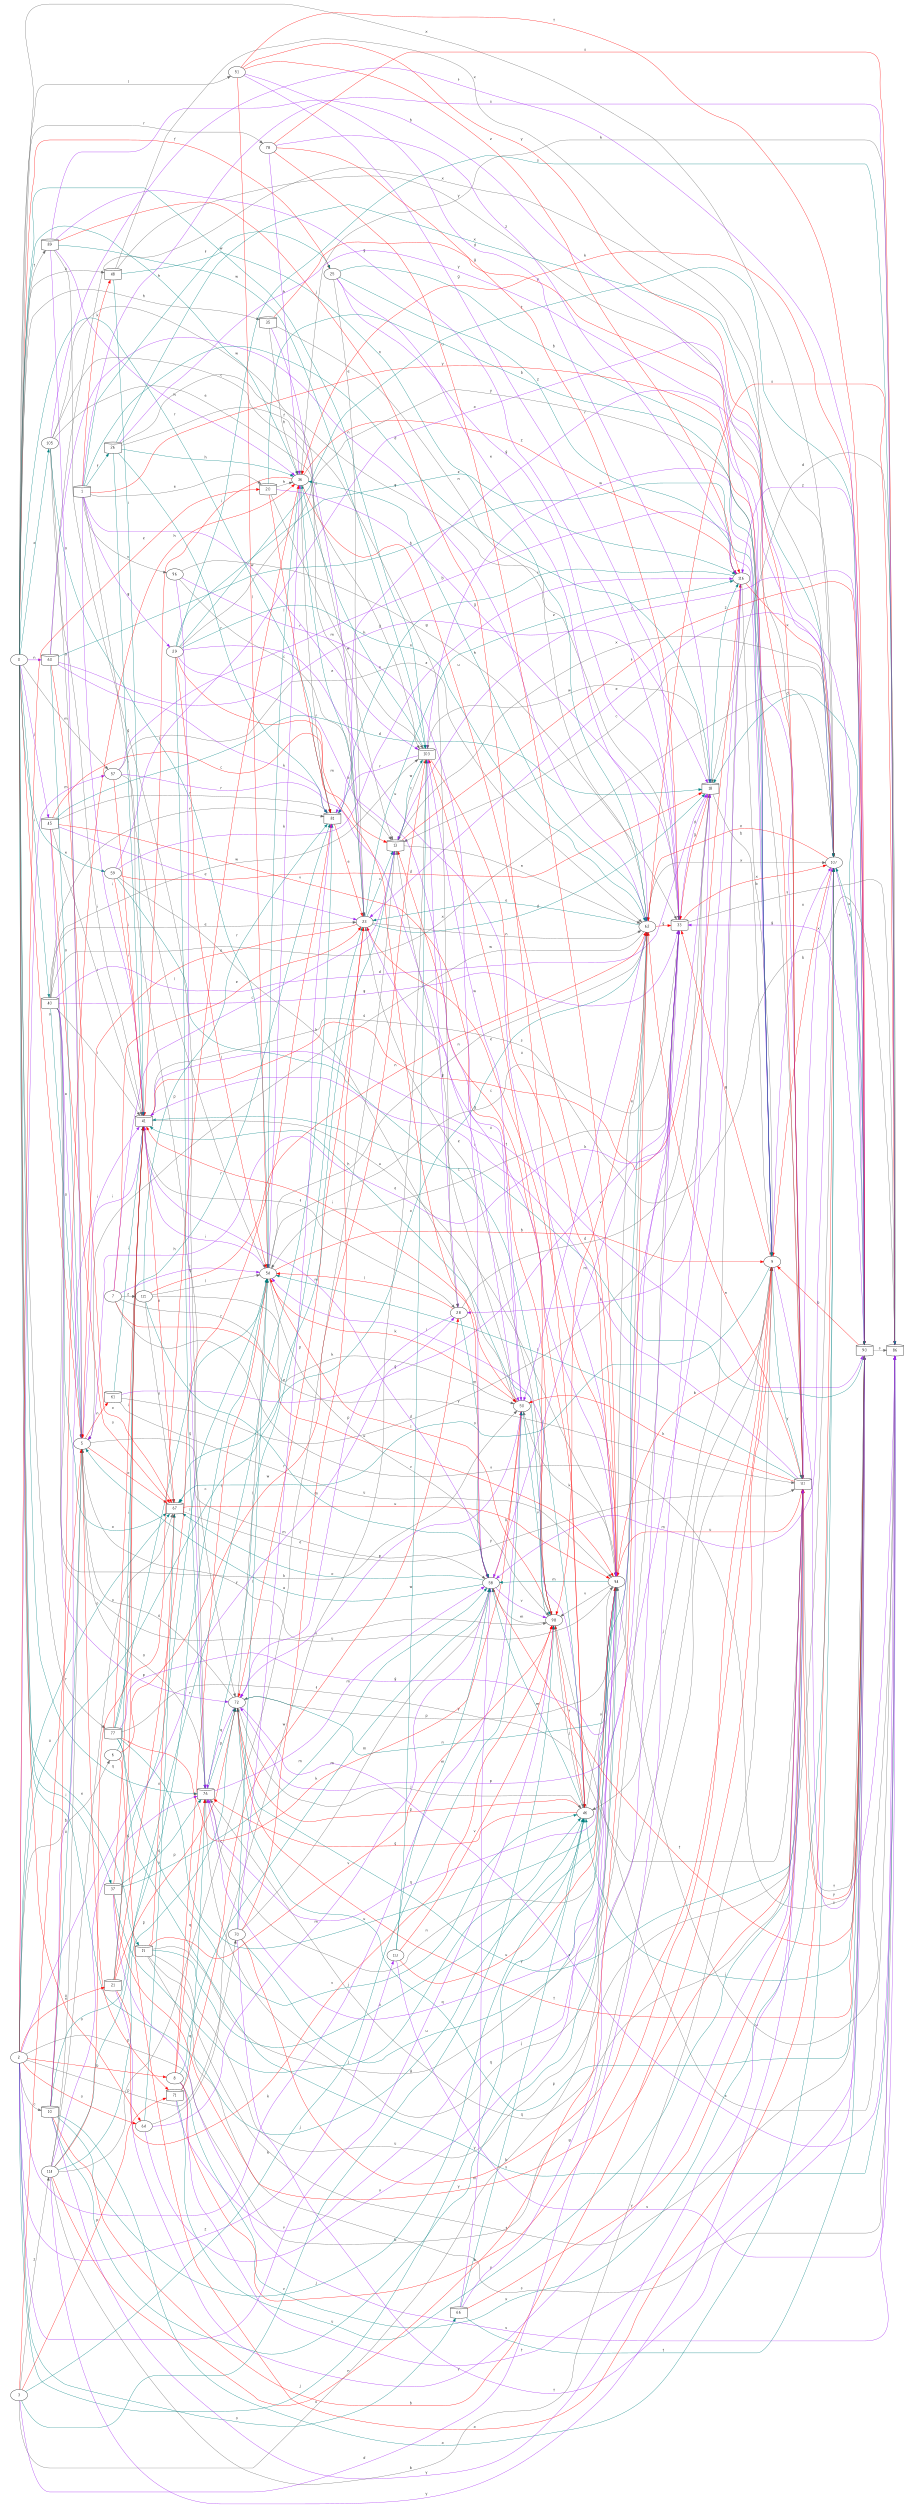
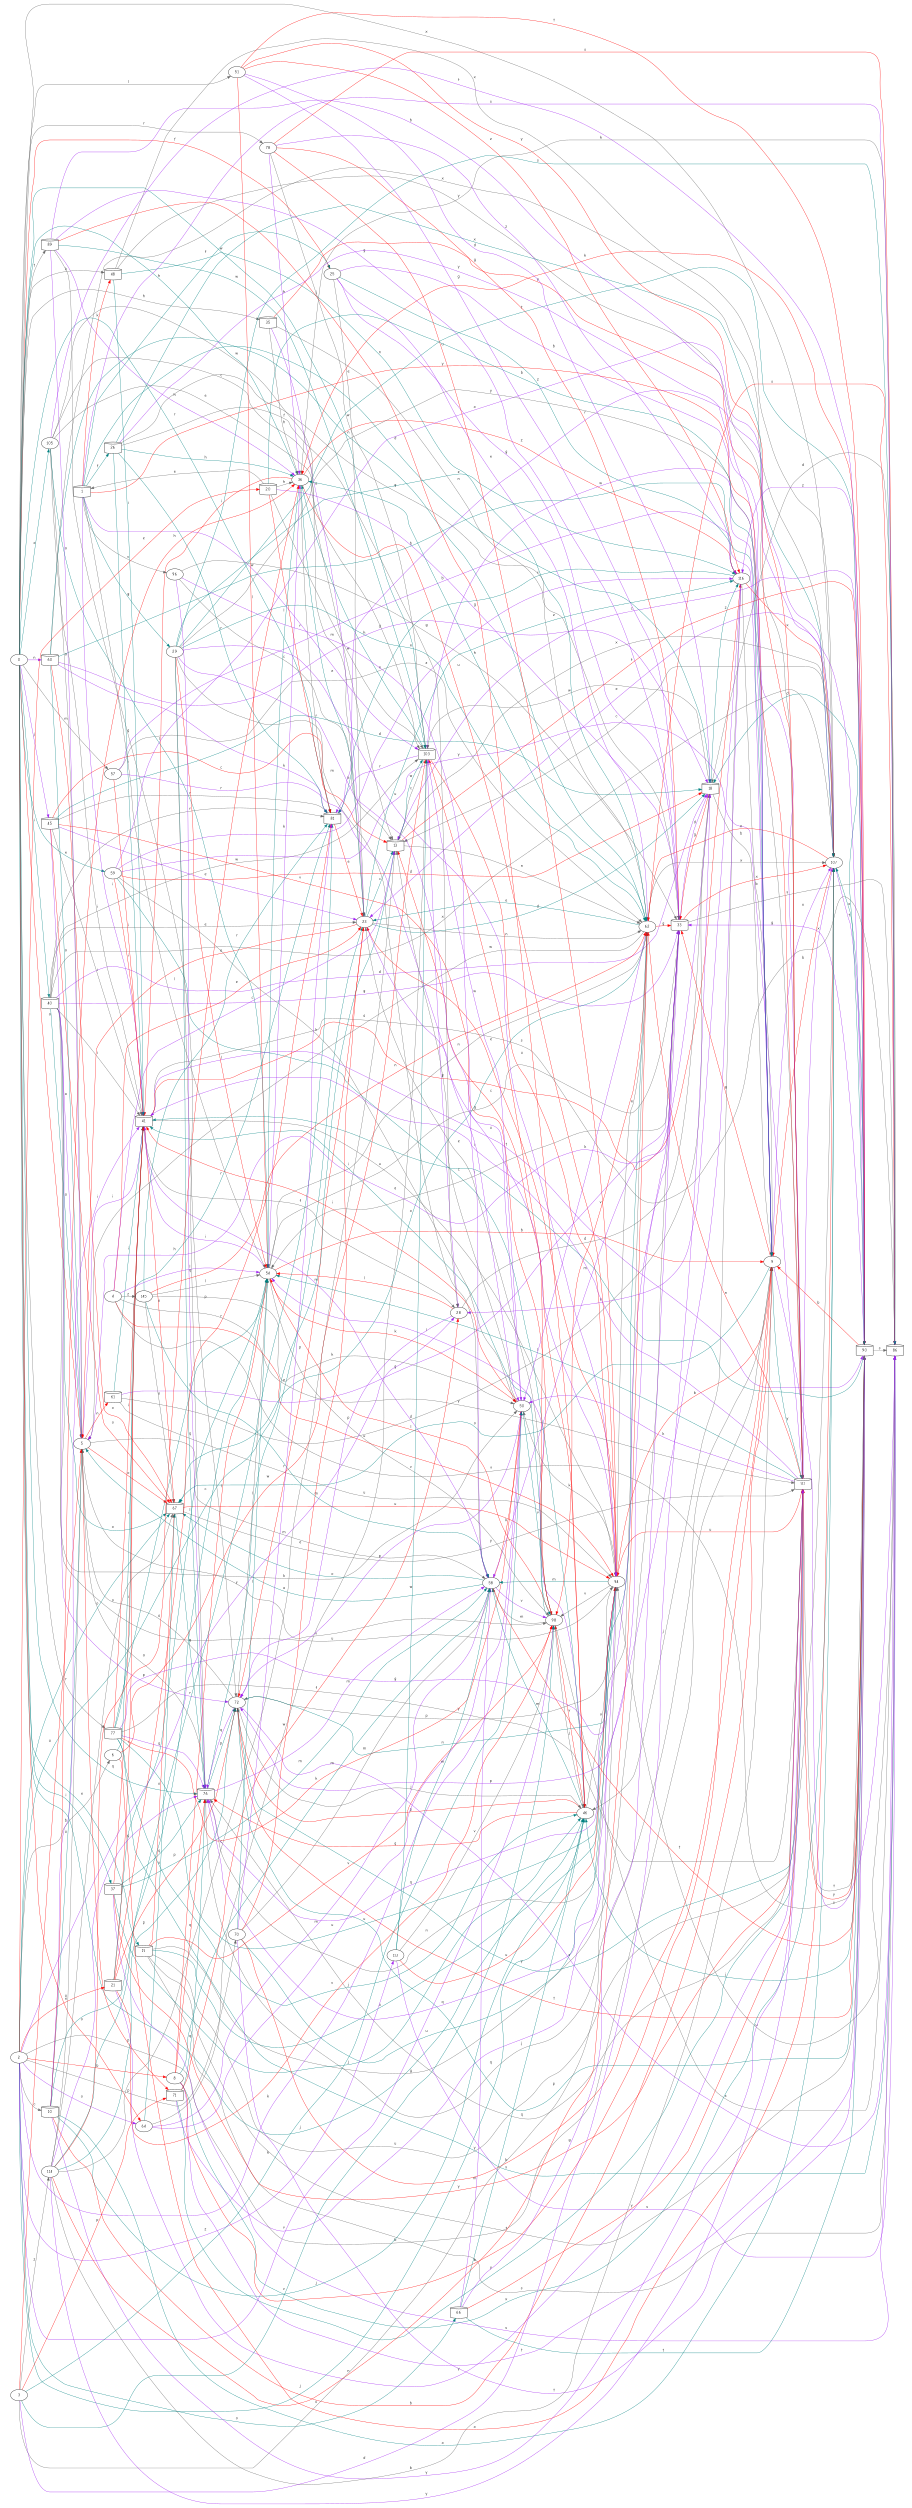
(348, 436) -> (348, 436)
(725, 447) -> (725, 447)
none -> (367, 460)
(176, 490) -> (181, 474)
(113, 573) -> (113, 573)
none -> (724, 797)
(402, 1037) -> (402, 1037)
(29, 1134) -> none
(349, 1164) -> (349, 1164)
(180, 1186) -> (196, 1280)
(113, 1296) -> (113, 1296)
(144, 1296) -> (144, 1296)
(817, 1361) -> none
(475, 1401) -> none
(662, 1436) -> (662, 1436)
none -> (190, 1649)
none -> (171, 1749)
(496, 1798) -> (496, 1798)
(524, 2078) -> (407, 1837)
(74, 2099) -> (74, 2099)
(471, 2175) -> none
